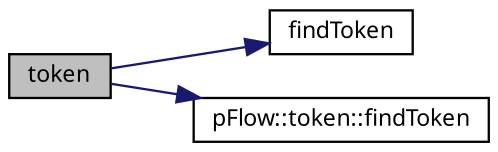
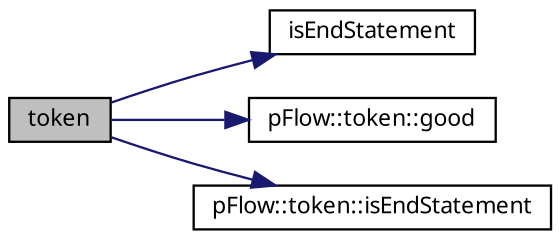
(341, 32) -> (372, 32)
(341, 120) -> (372, 120)
none -> (372, 207)
